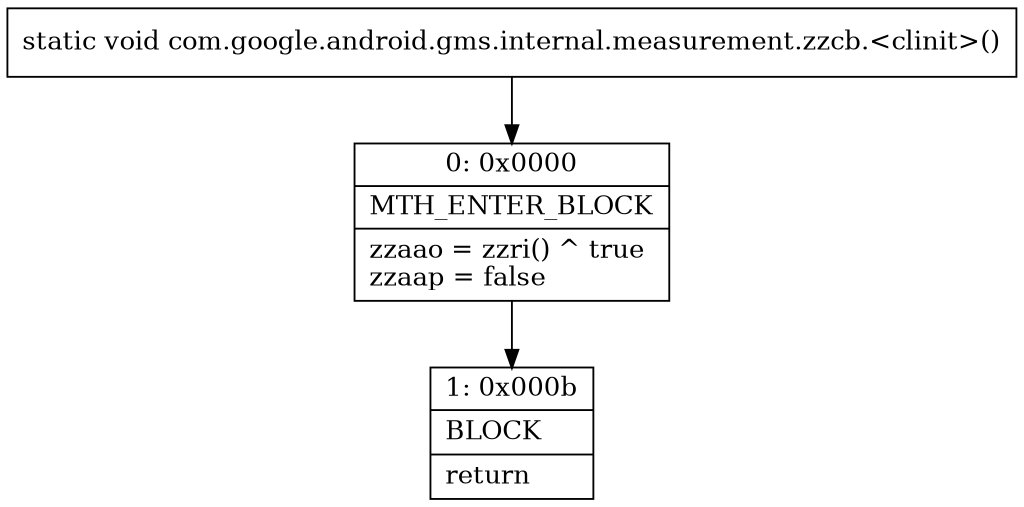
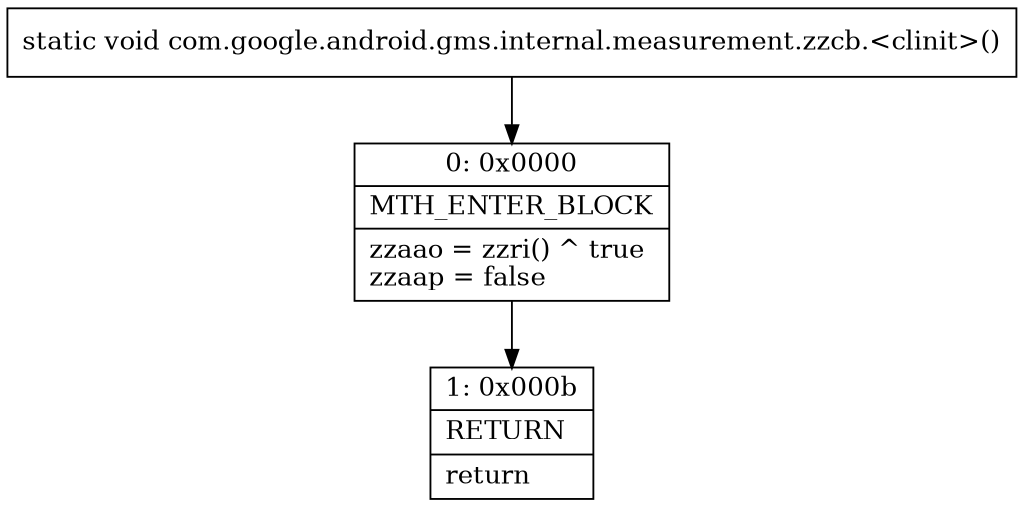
(493, 431) -> (505, 431)
